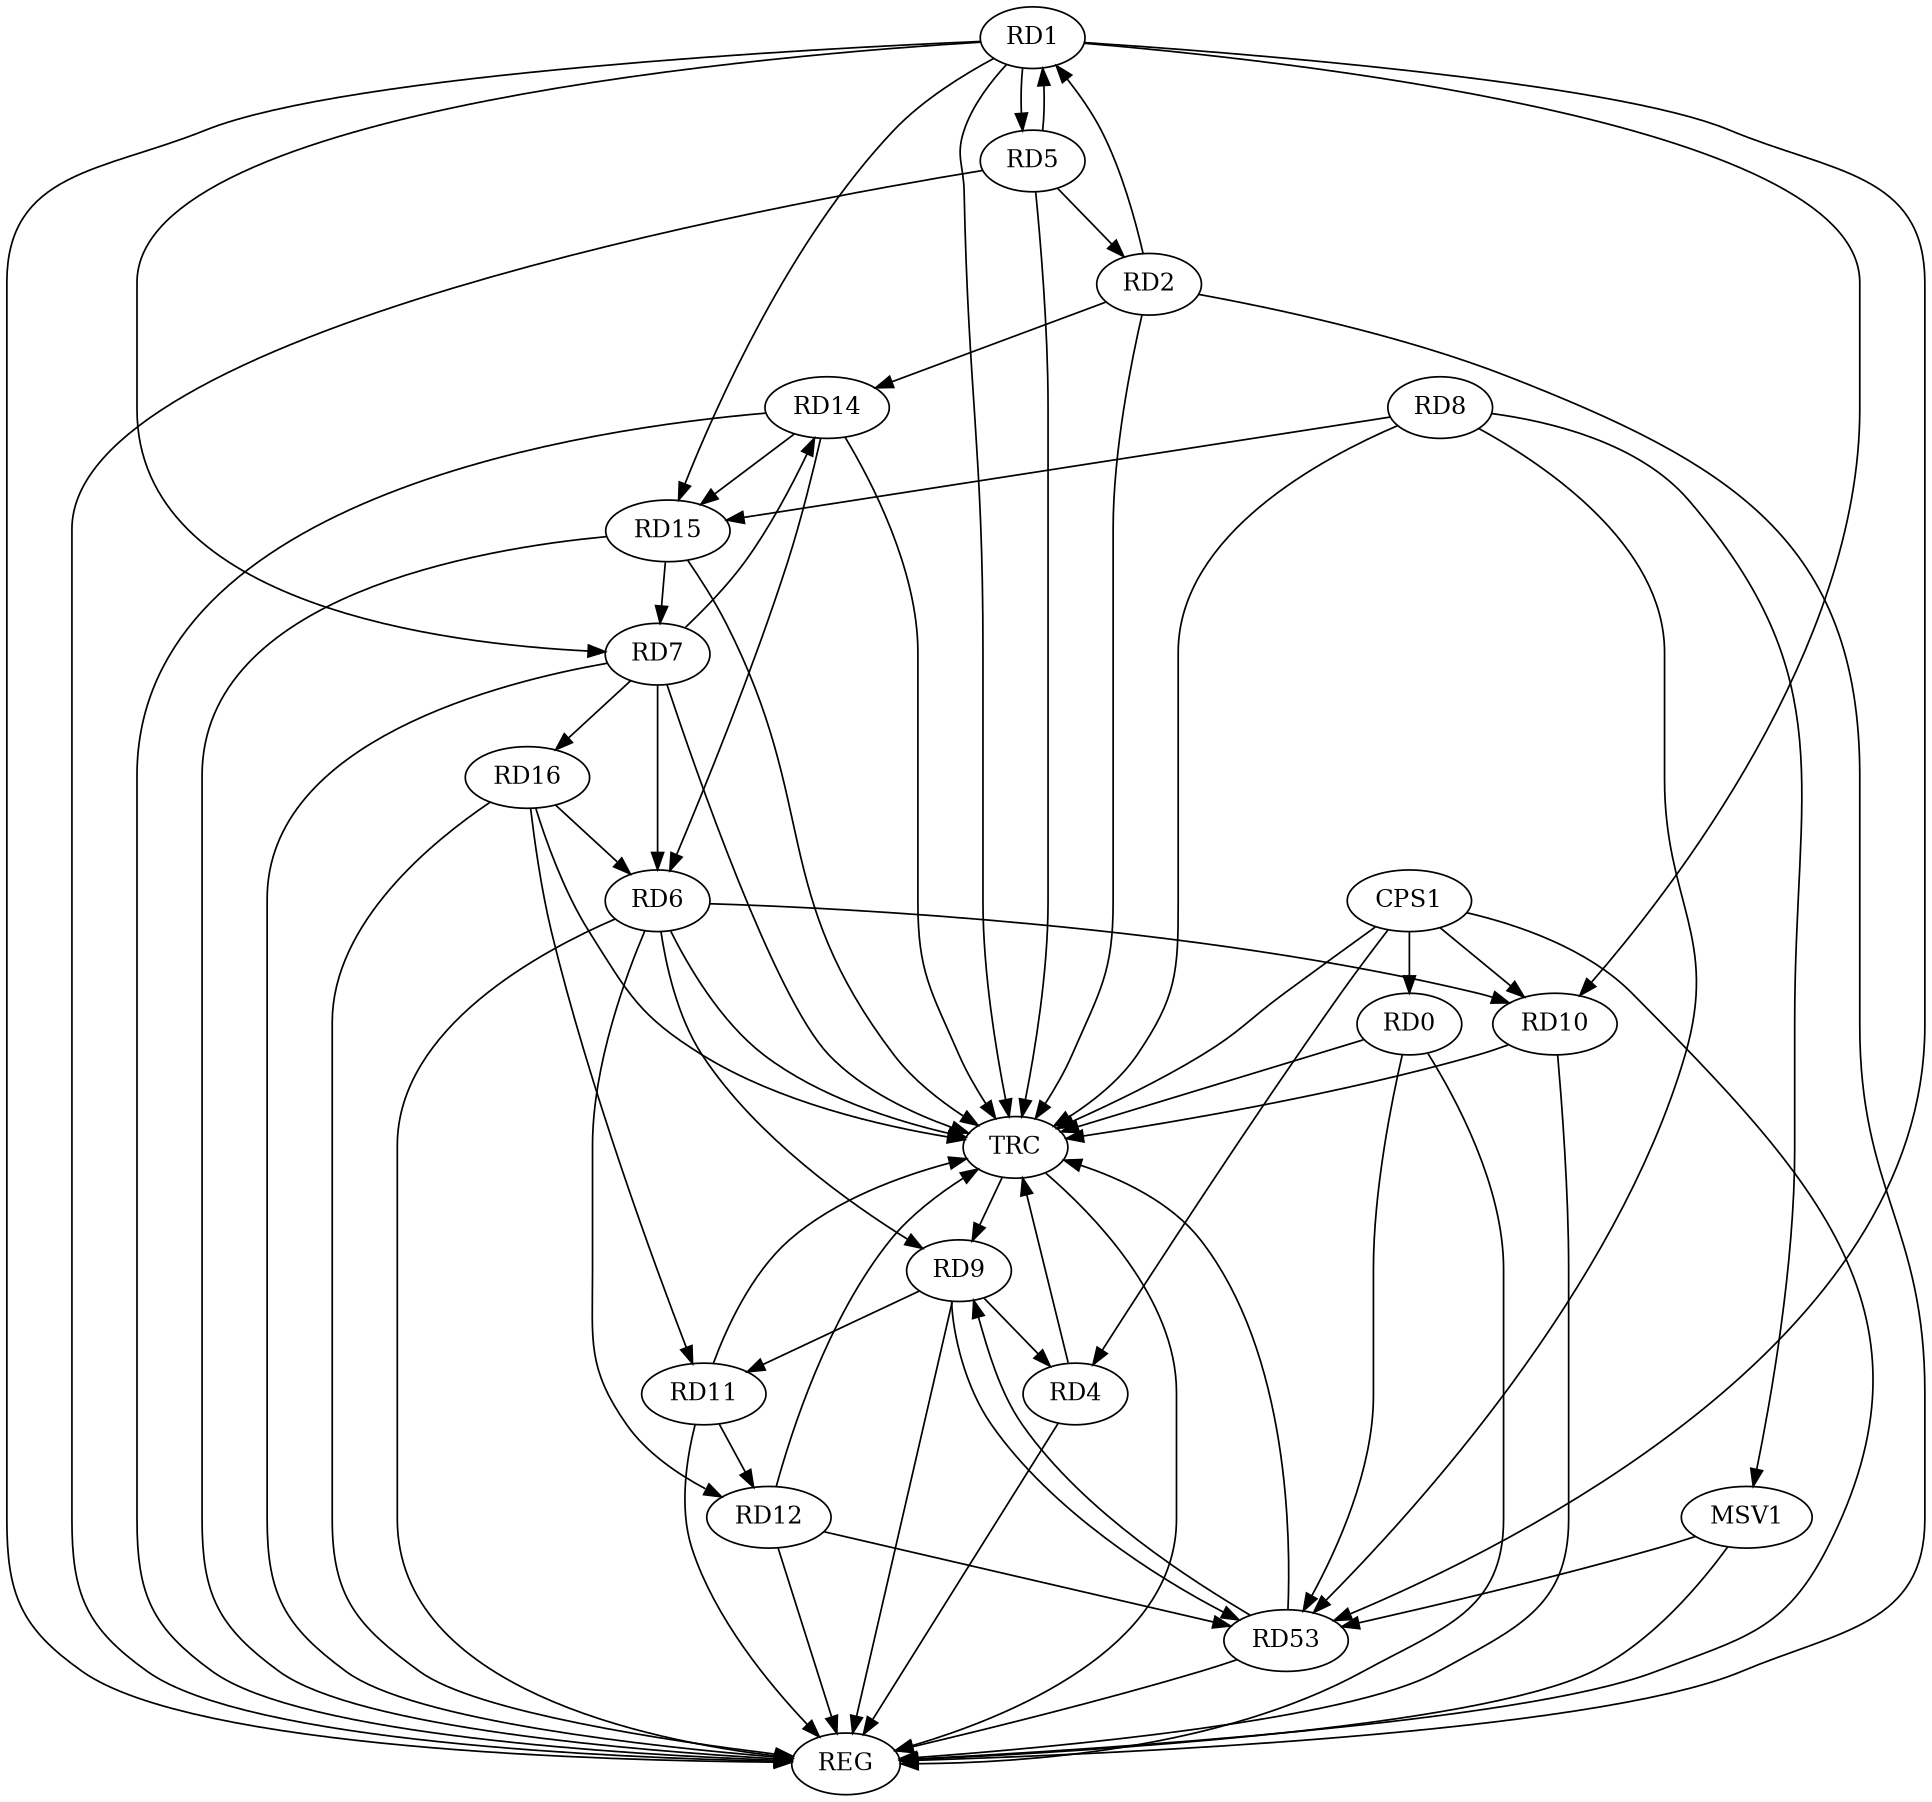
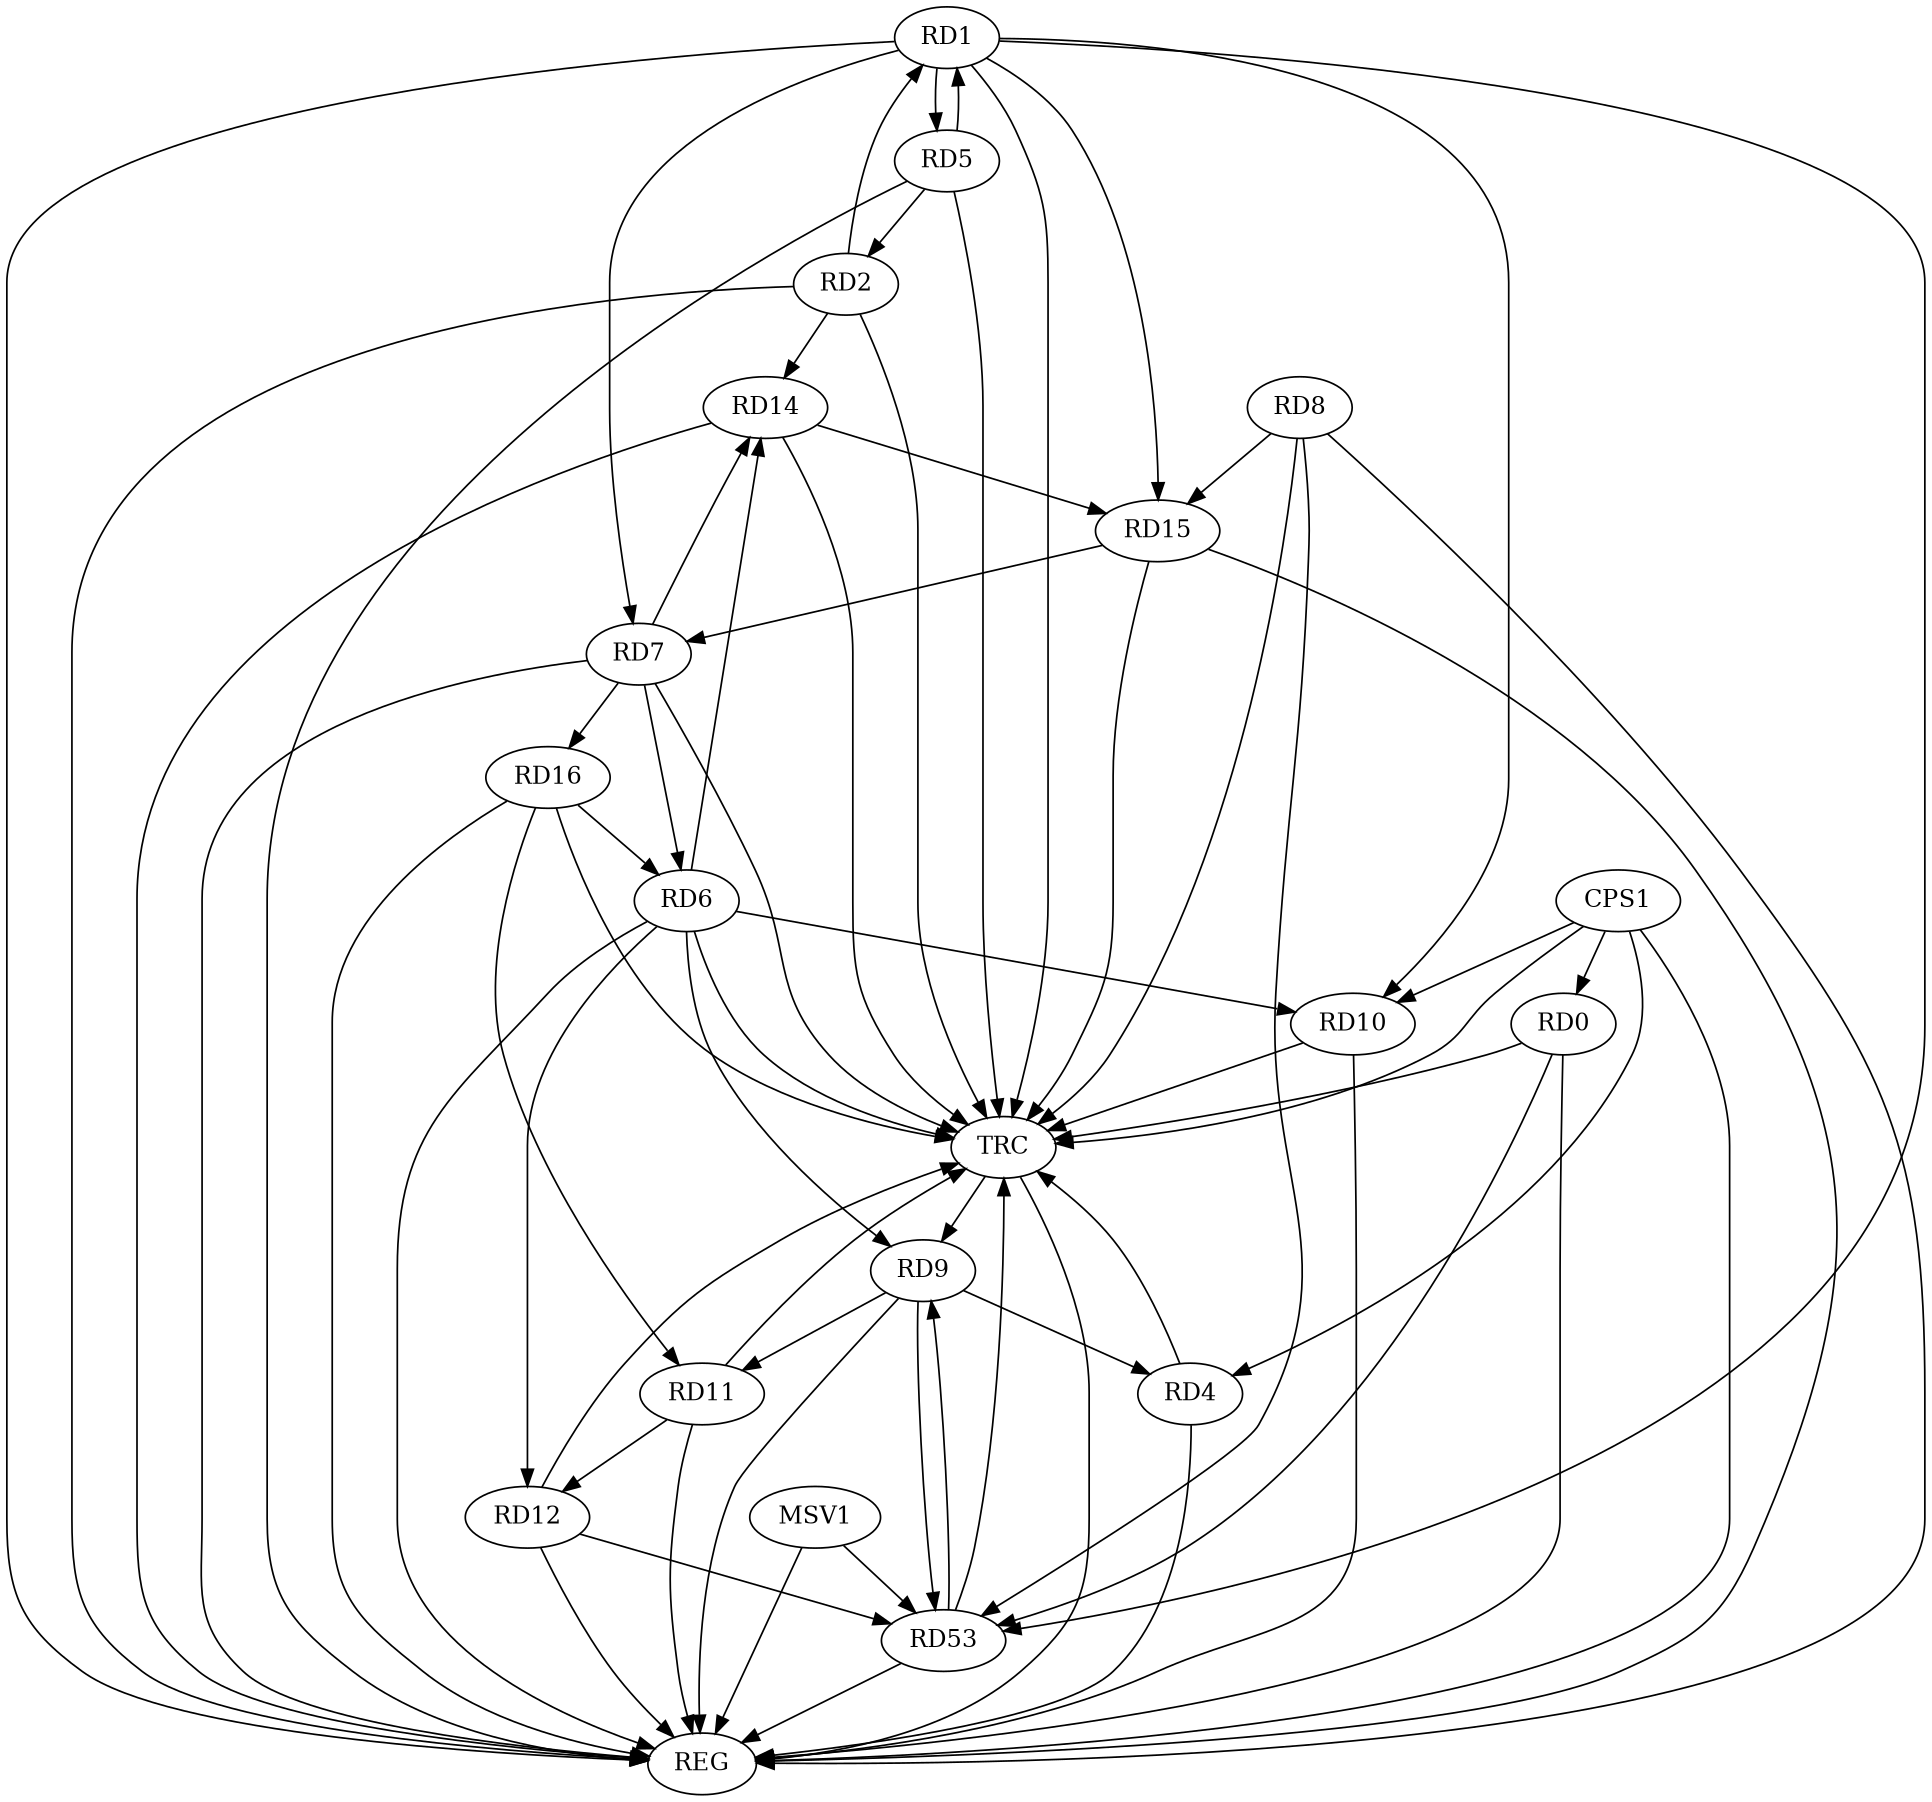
(758, 649) -> (725, 663)
(1800, 862) -> (1925, 1483)
